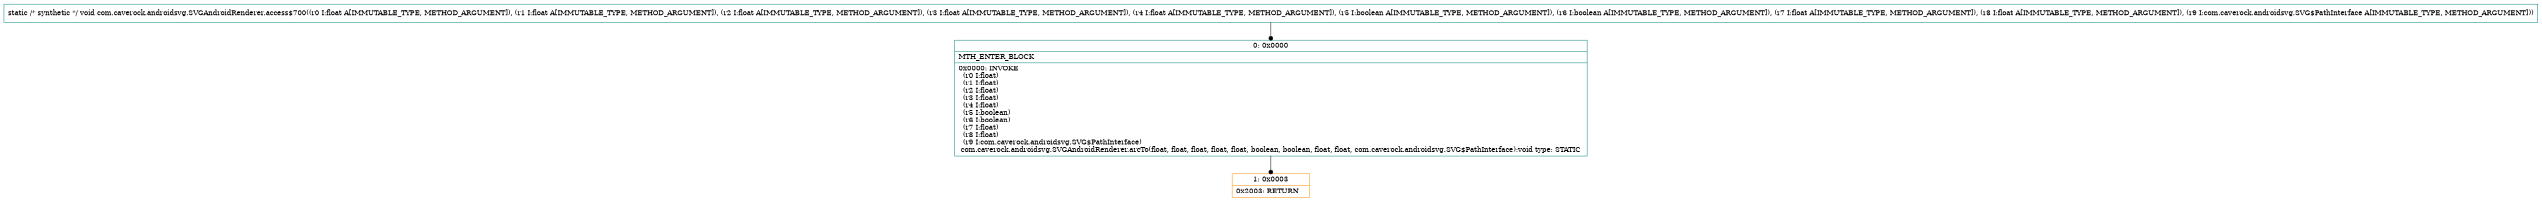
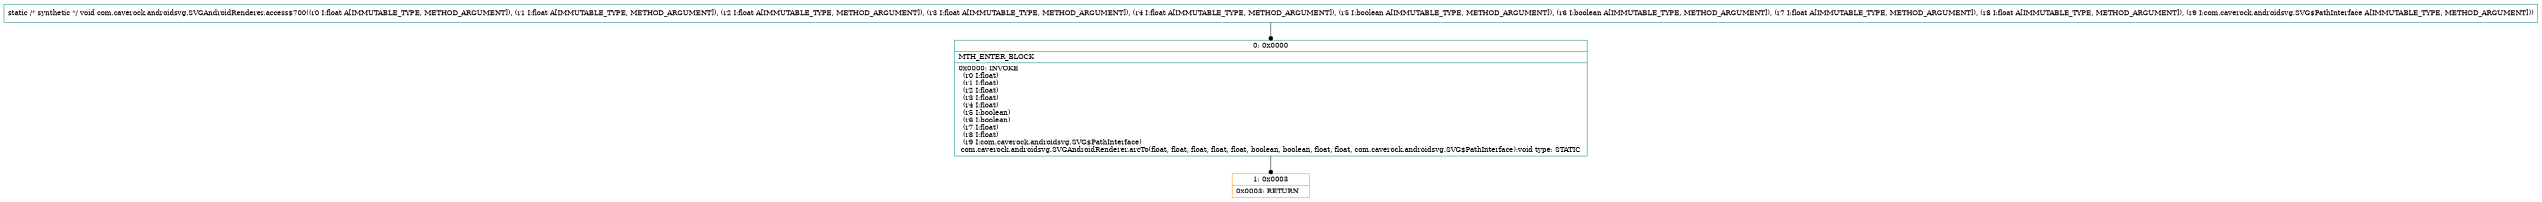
(1271, 191) -> (1271, 191)
